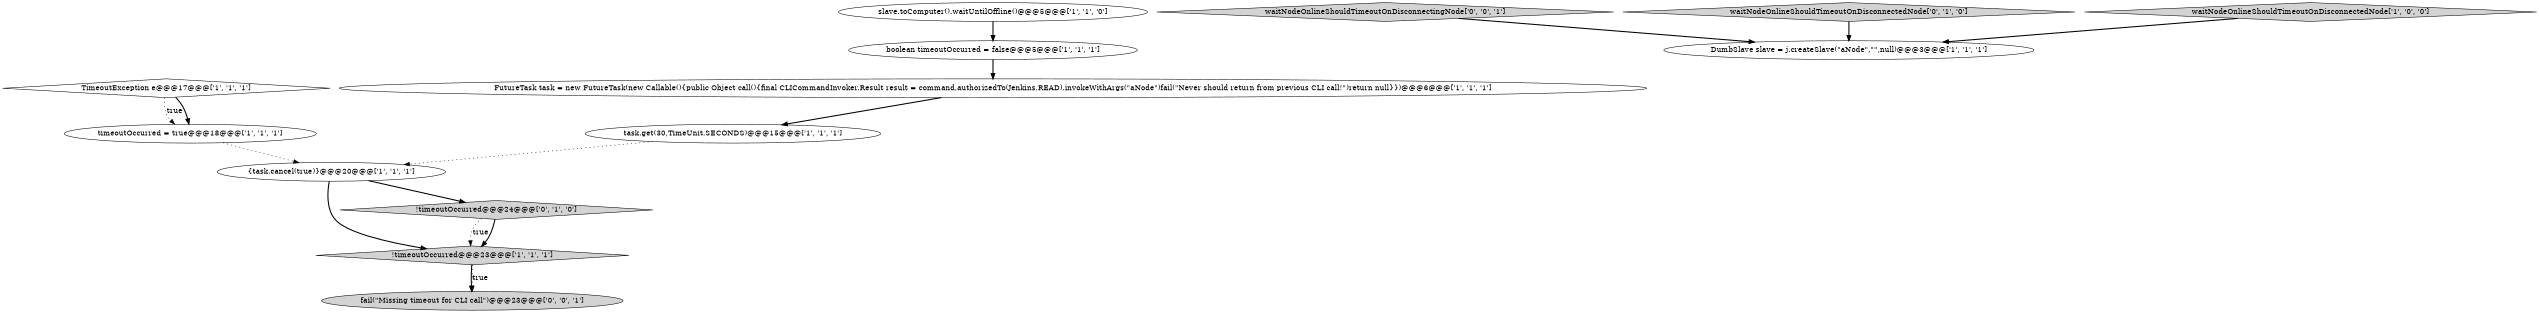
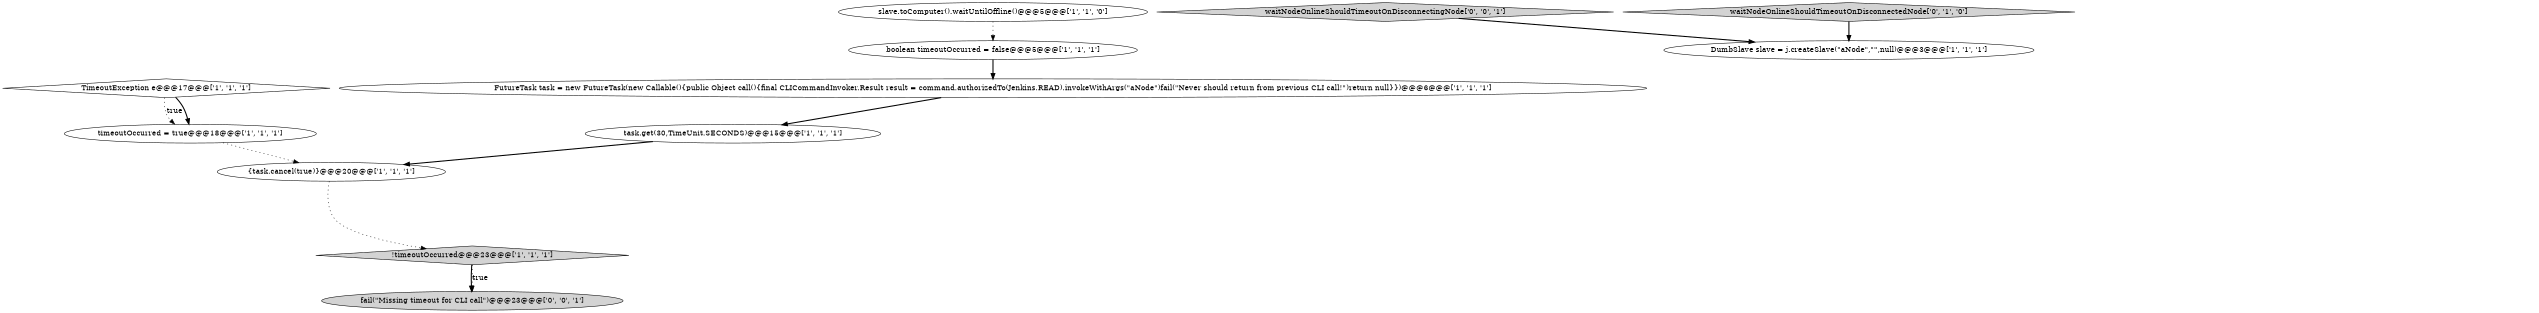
(2311, 12) -> none
(993, 28) -> (993, 28)
(531, 153) -> (531, 153)
(496, 210) -> none
(357, 232) -> (357, 232)
